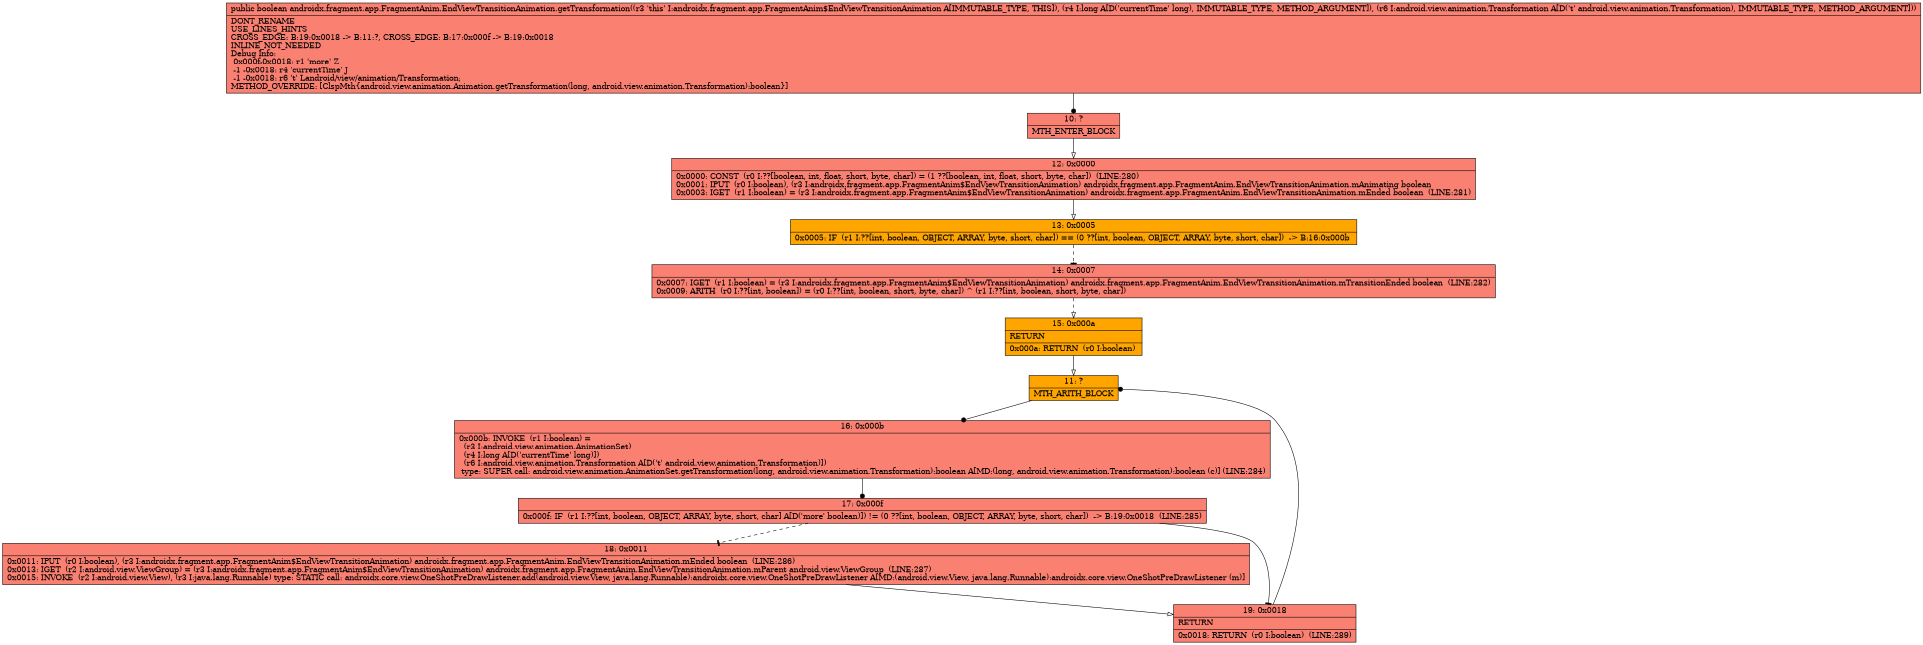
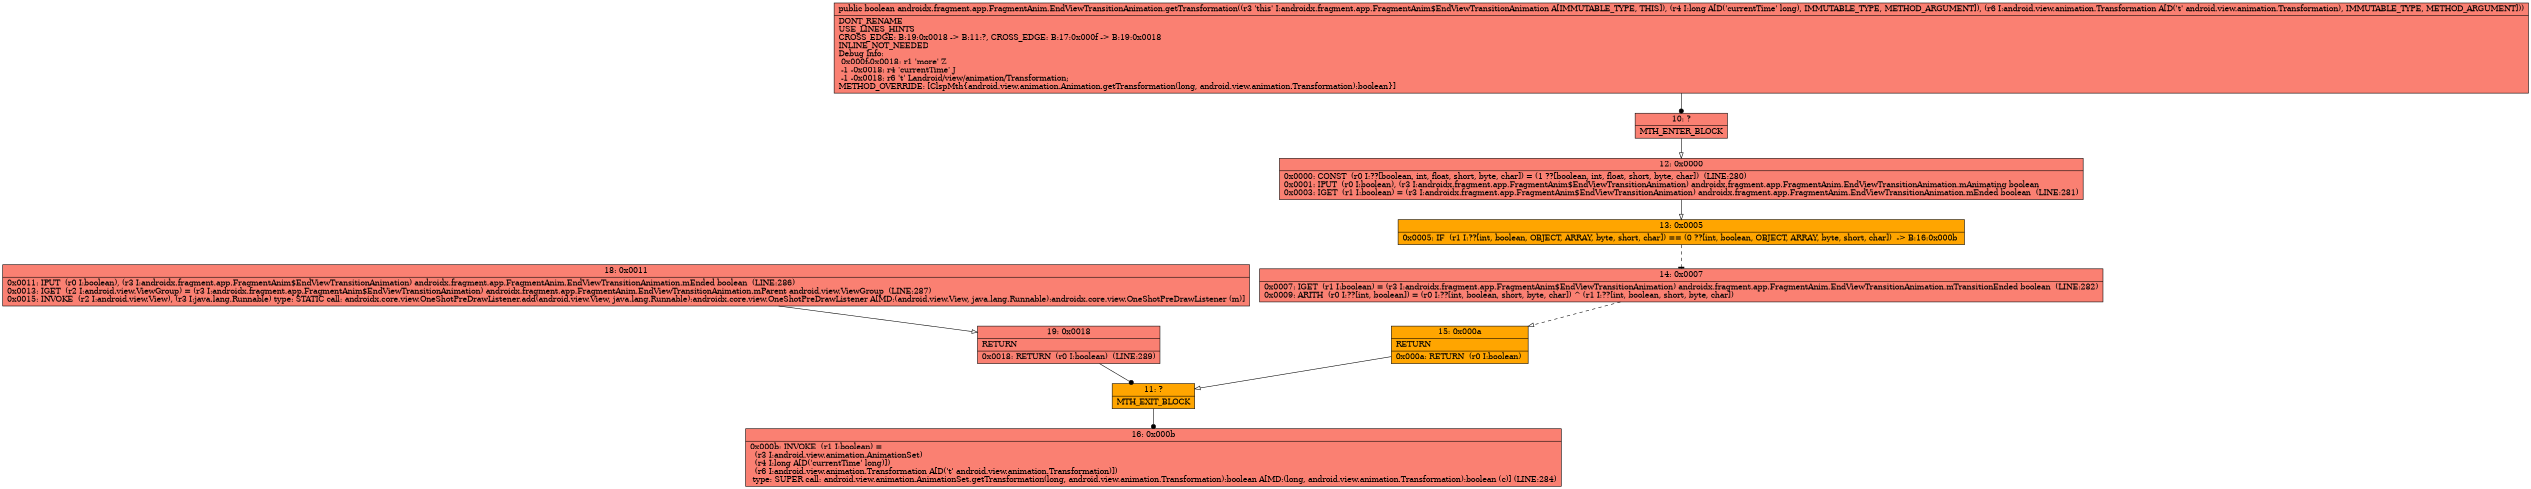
(1074, 394) -> (1153, 402)
(862, 511) -> none
